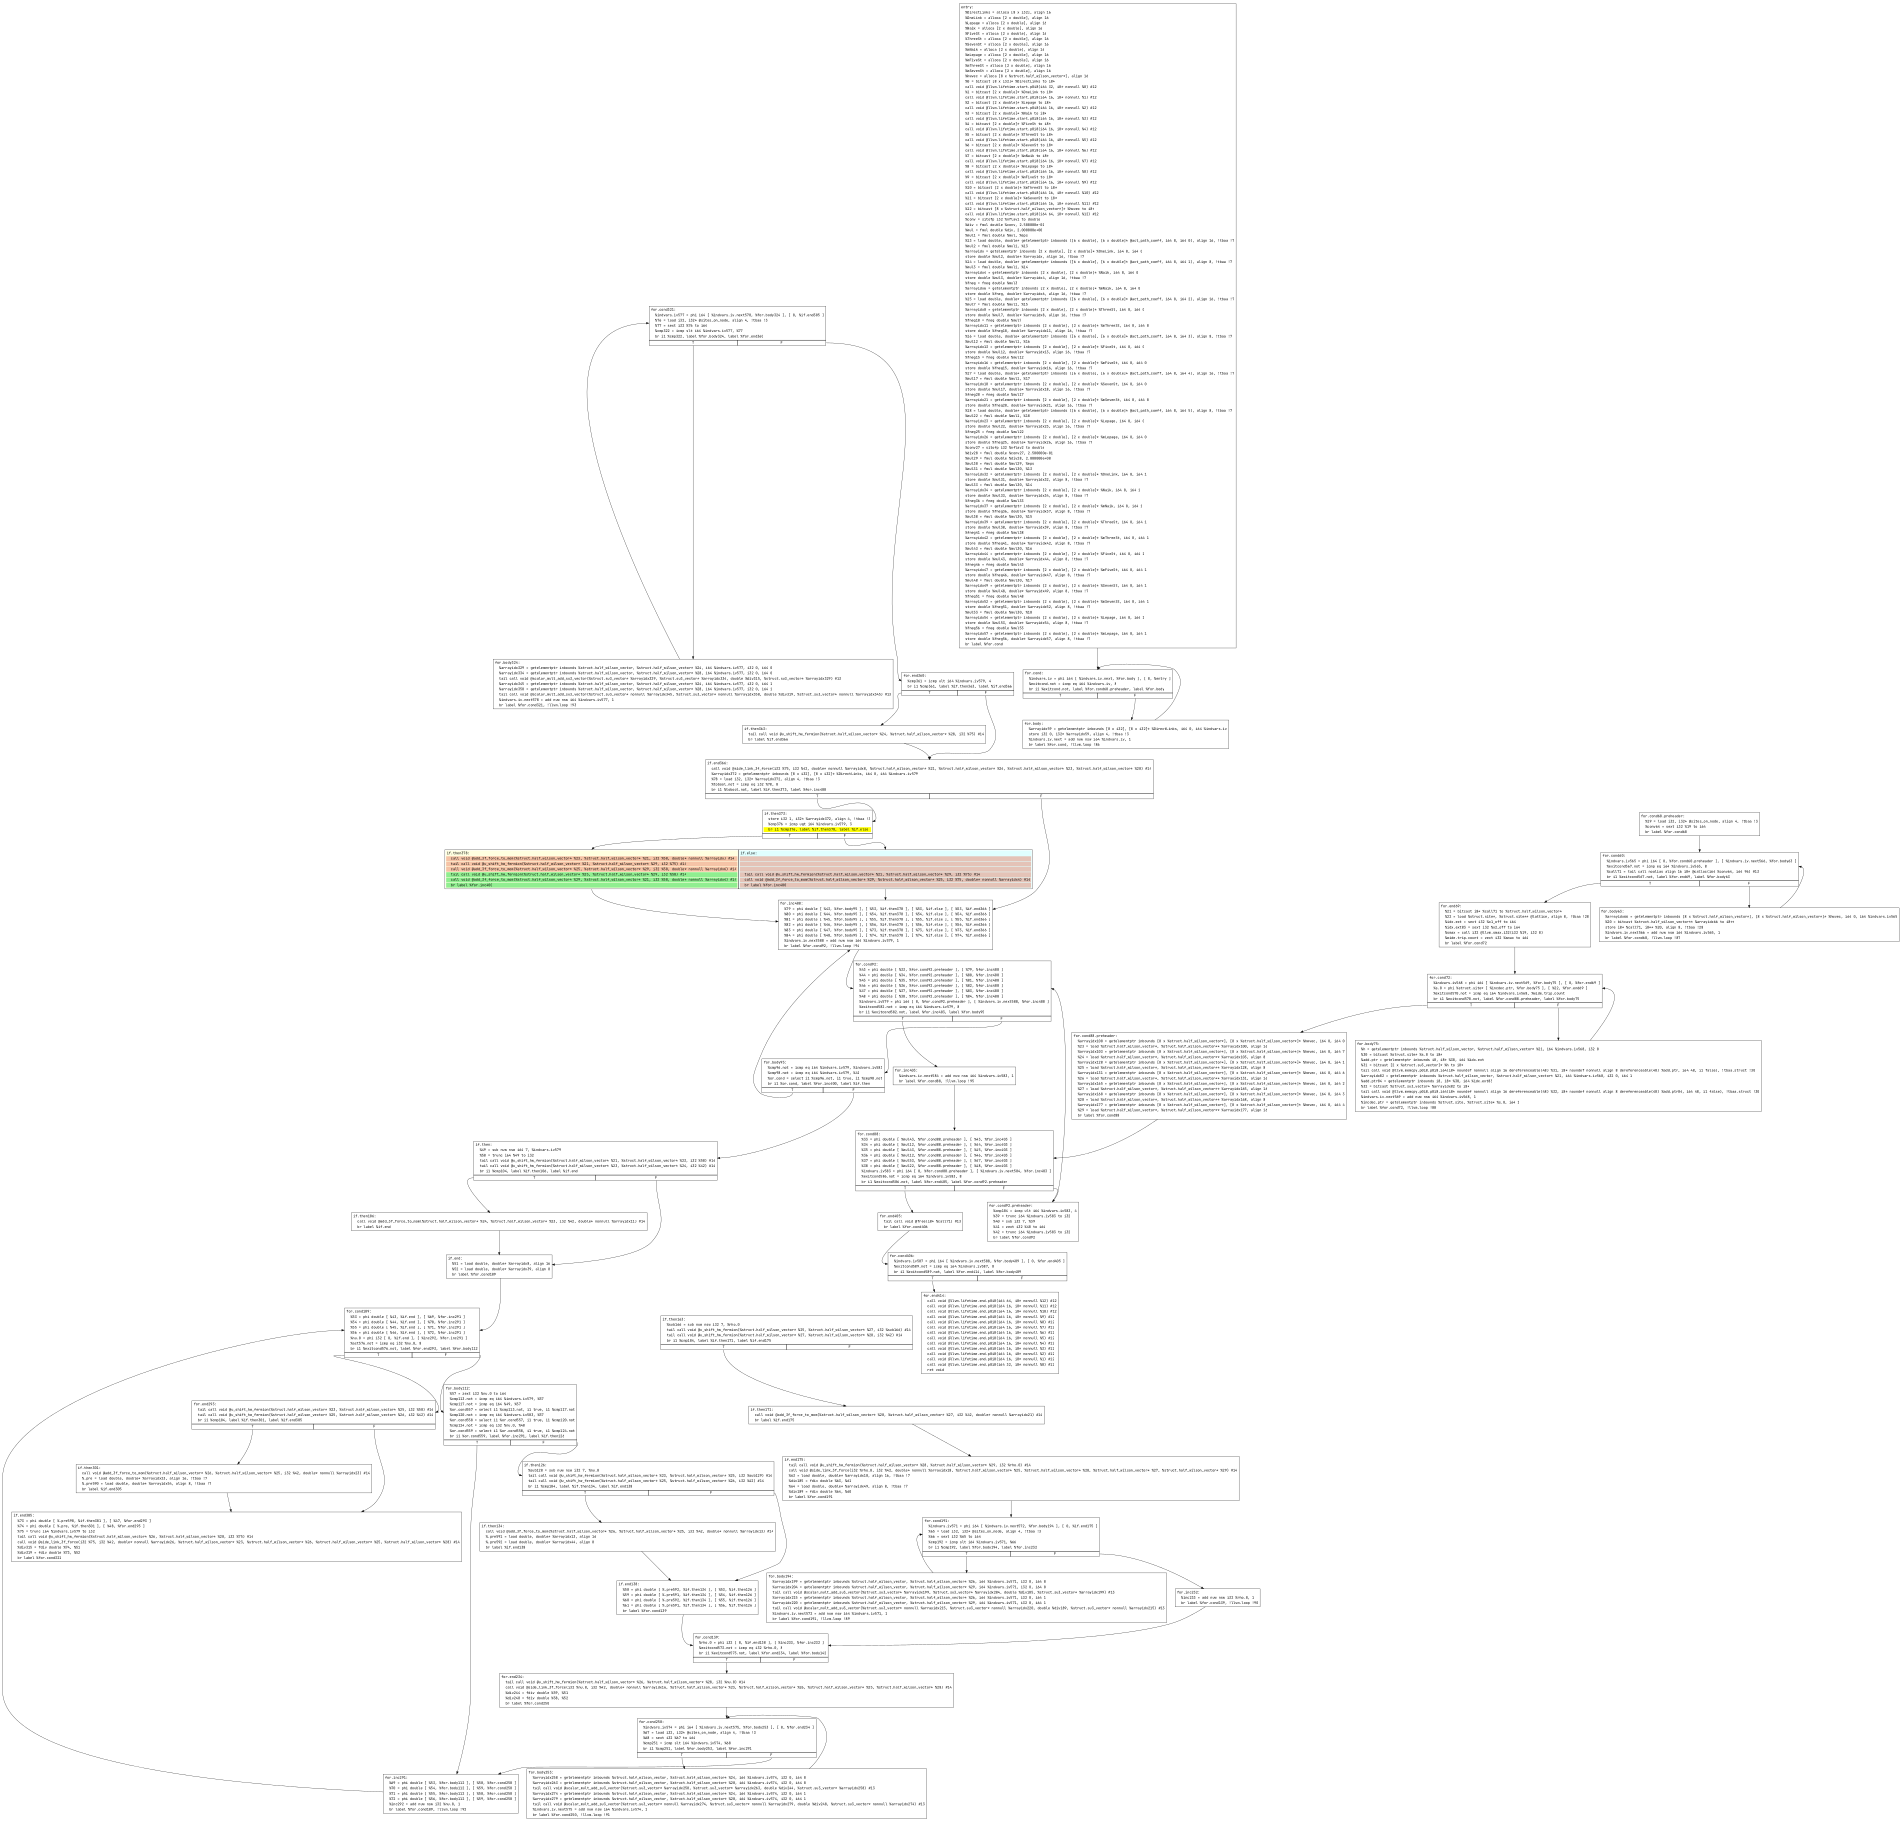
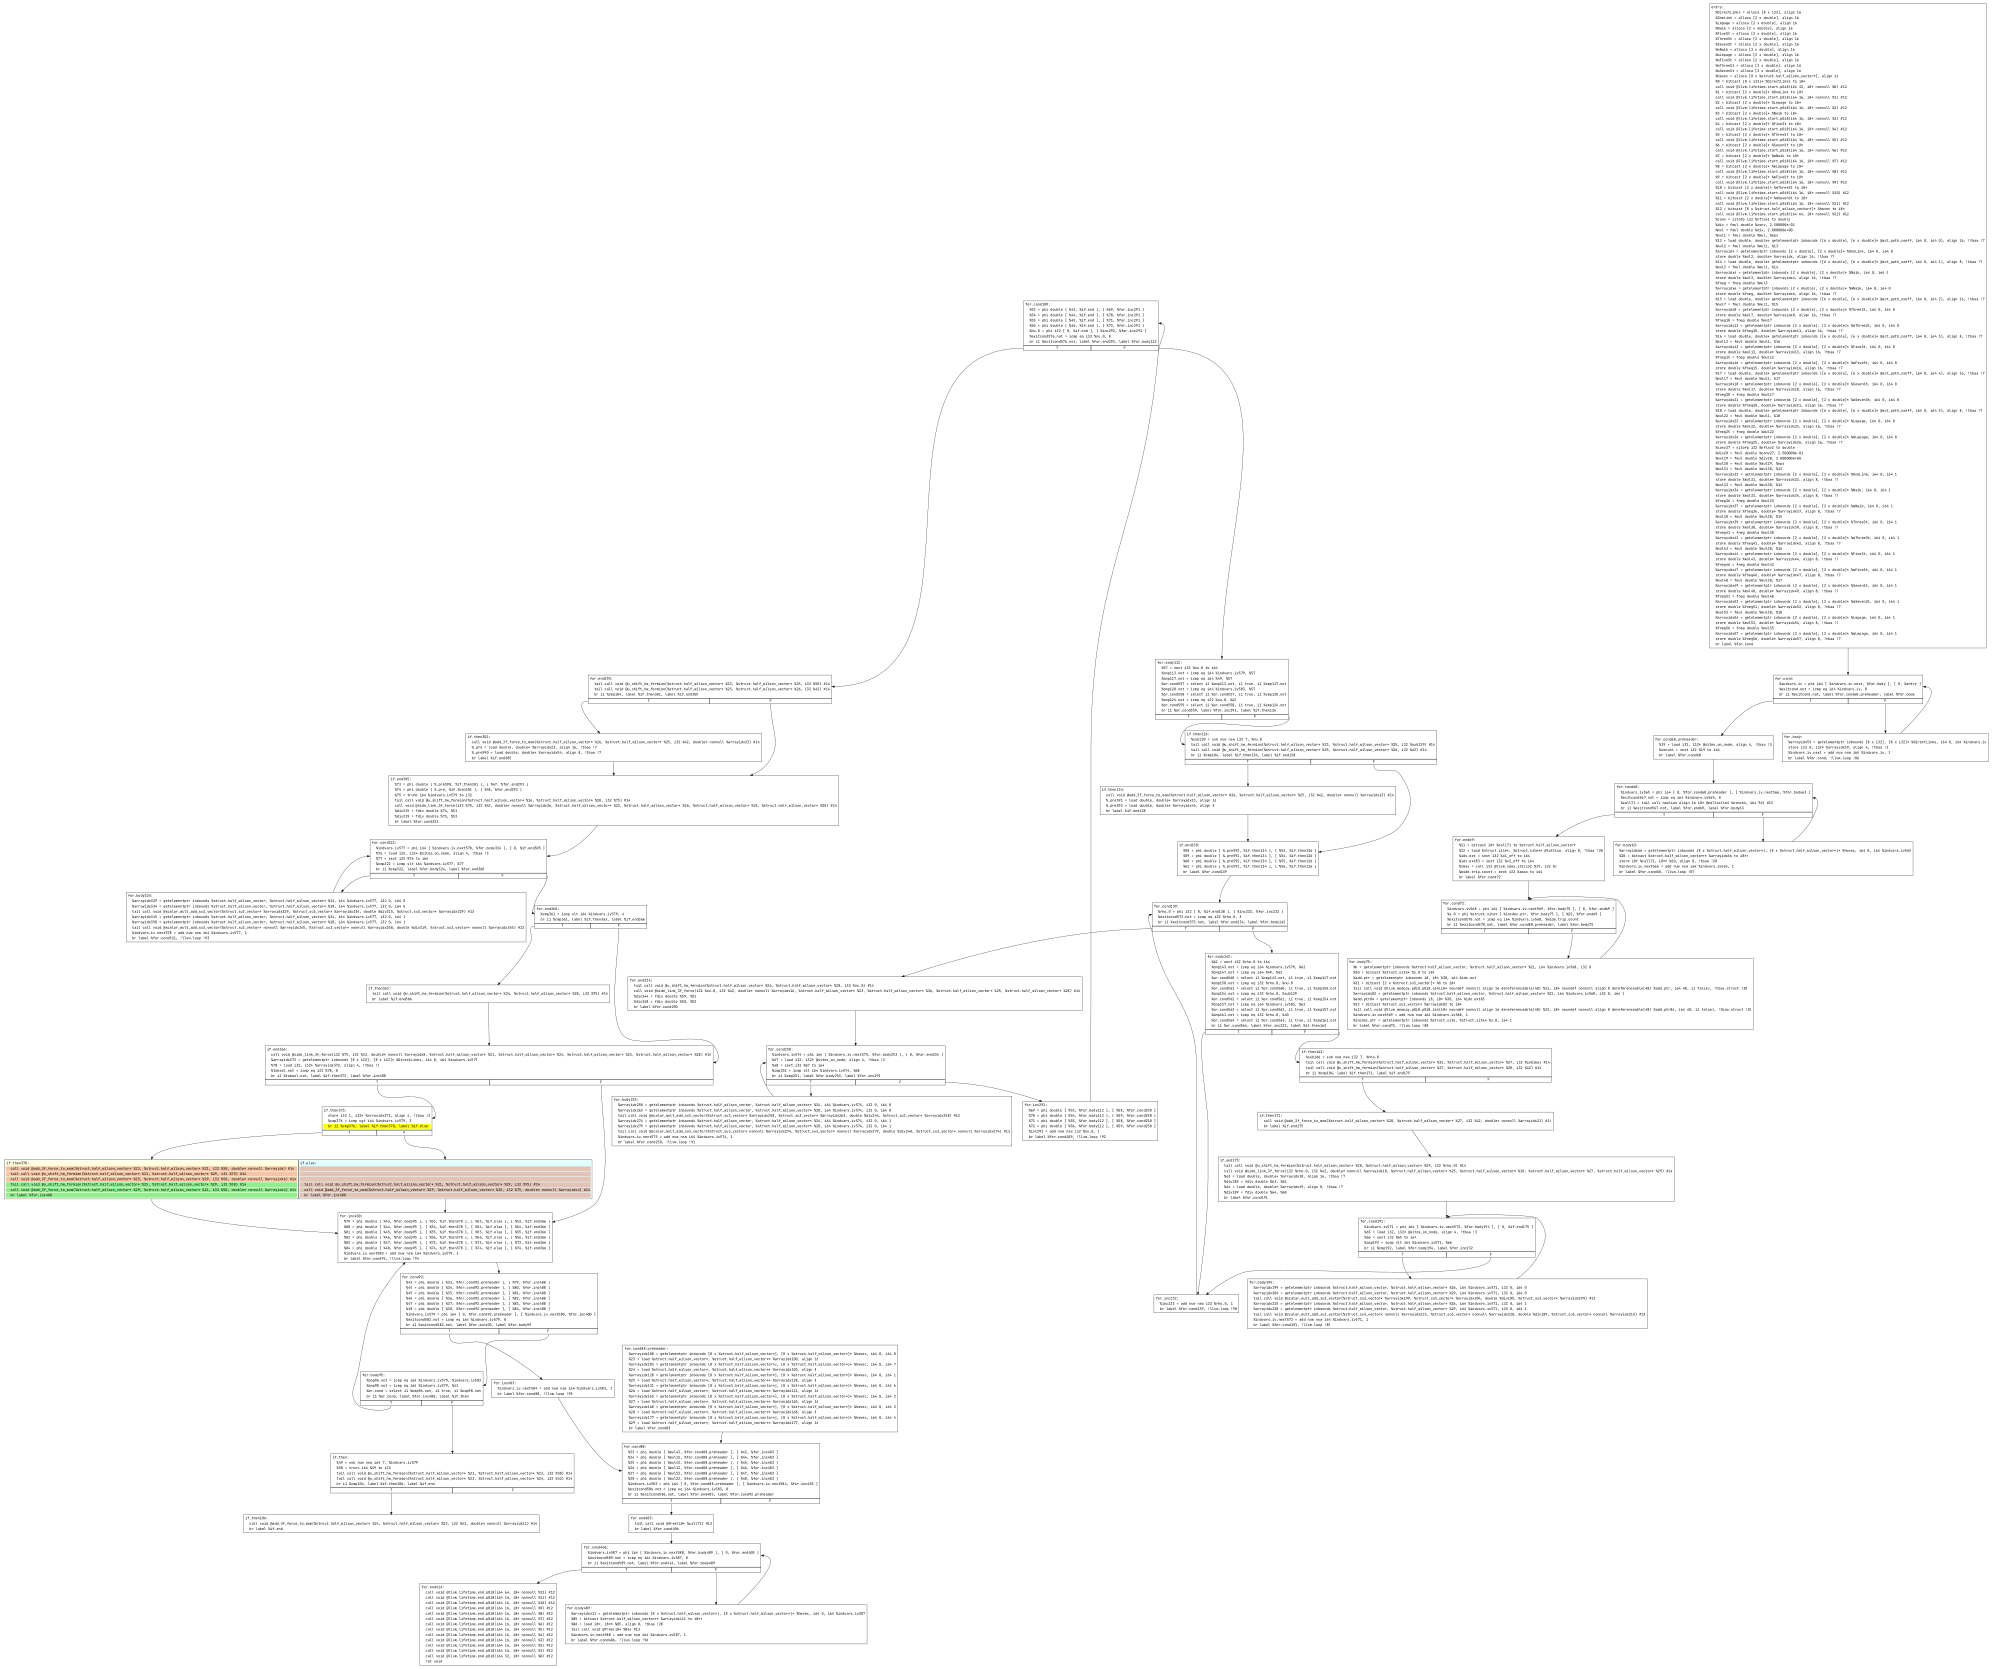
none -> (1744, 712)
none -> (576, 846)
none -> (1272, 994)
(1364, 1013) -> none
(1033, 1222) -> none
(499, 1267) -> none
(384, 1343) -> (1068, 336)
(471, 1609) -> none
none -> (716, 1624)
